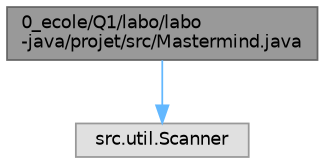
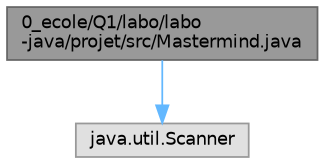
(162, 140) -> (162, 140)
